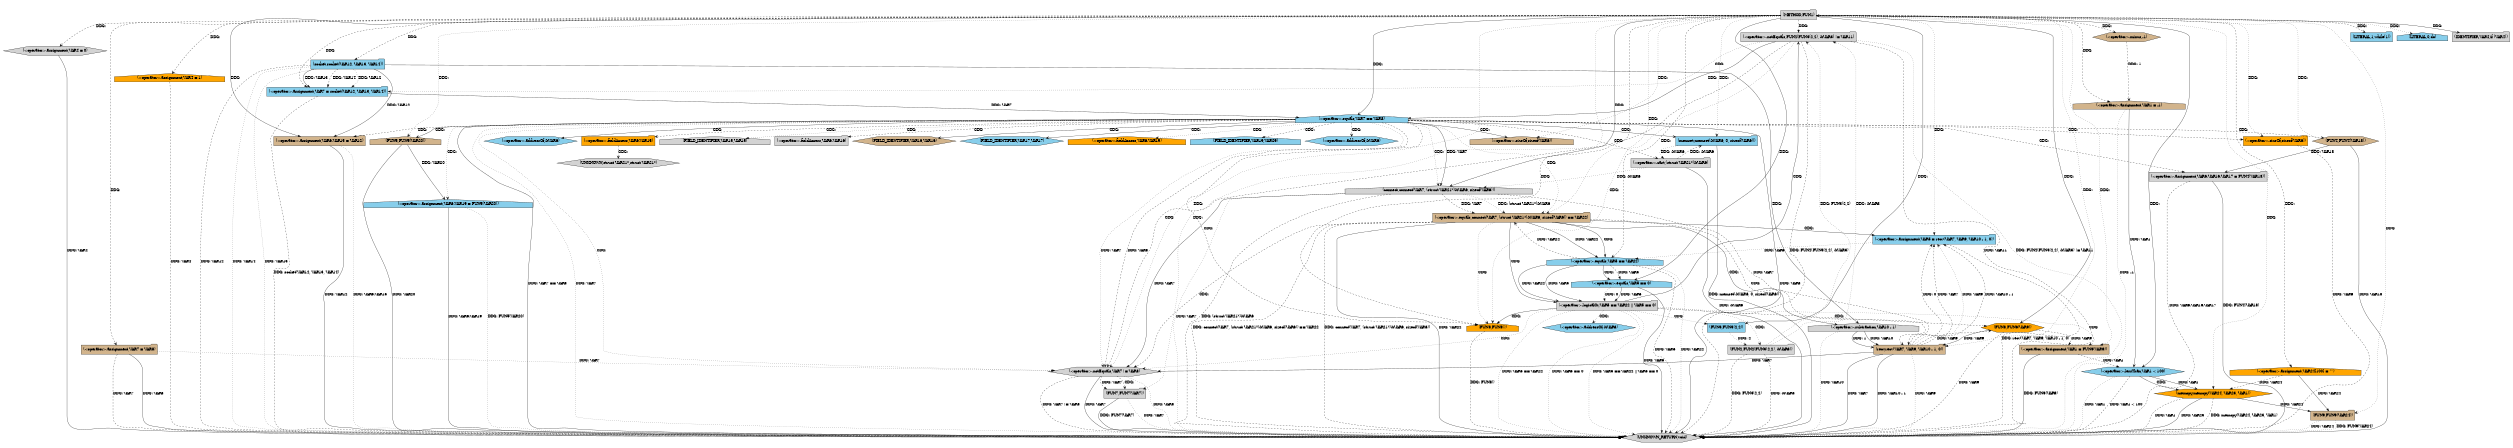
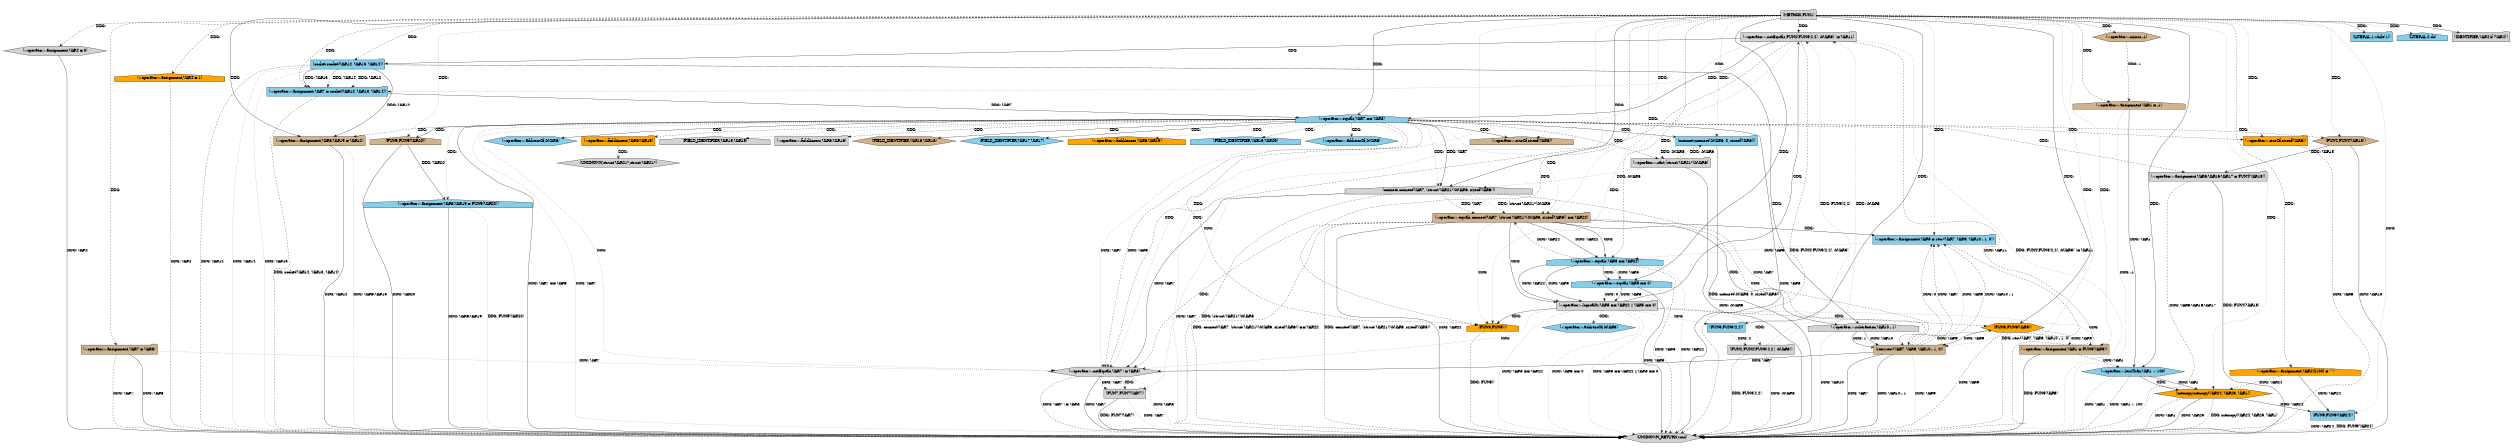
(2256, 25) -> (2127, 19)
none -> (1064, 51)
(2333, 416) -> (2333, 416)
